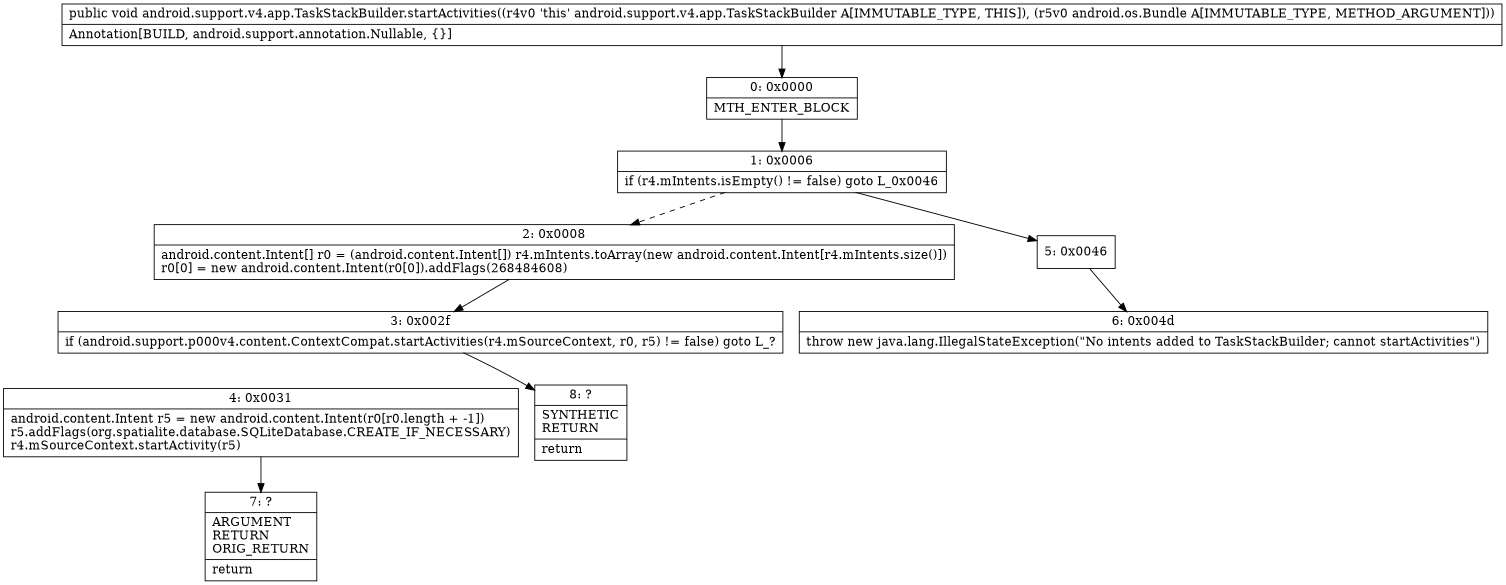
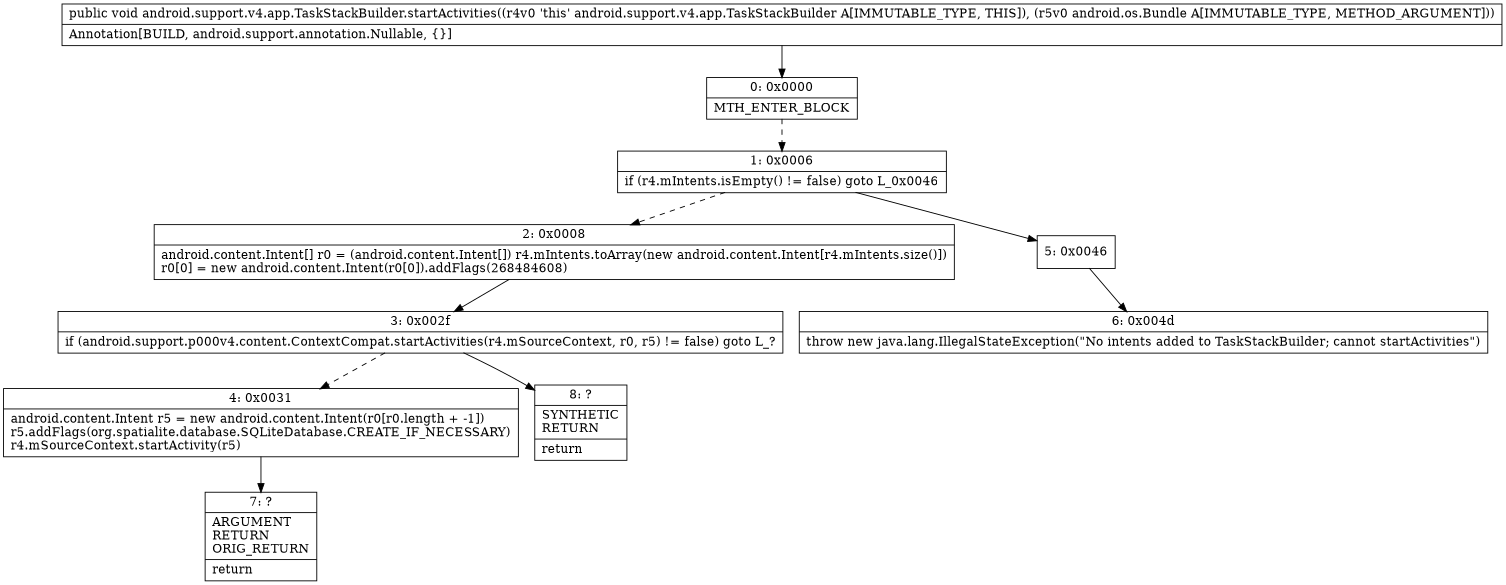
(782, 131) -> (782, 131)
none -> (356, 369)
